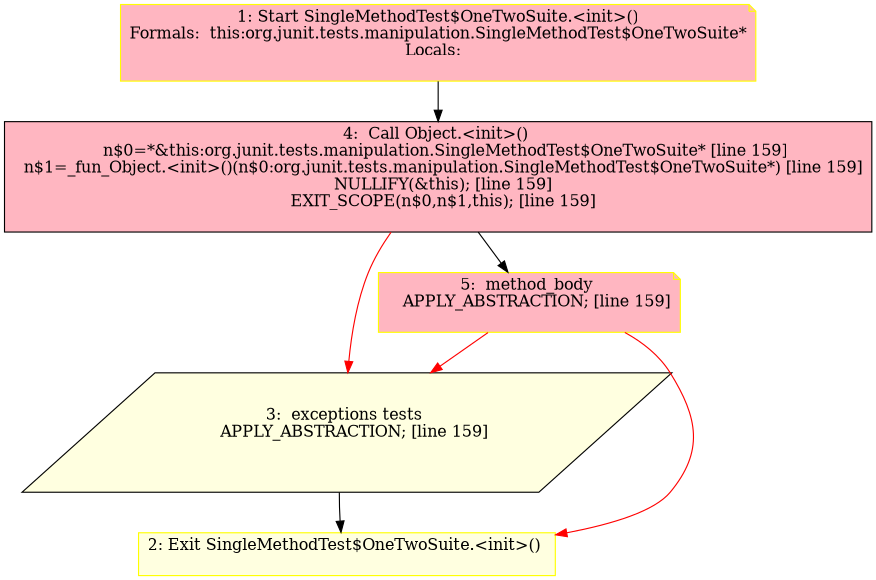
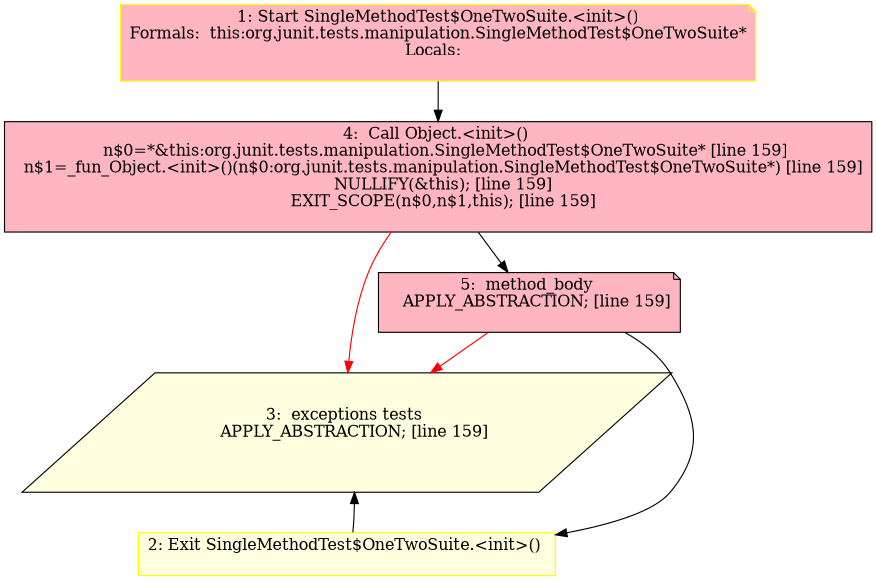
(529, 302) -> (529, 302)
(690, 458) -> (690, 458)
(339, 507) -> (354, 518)
